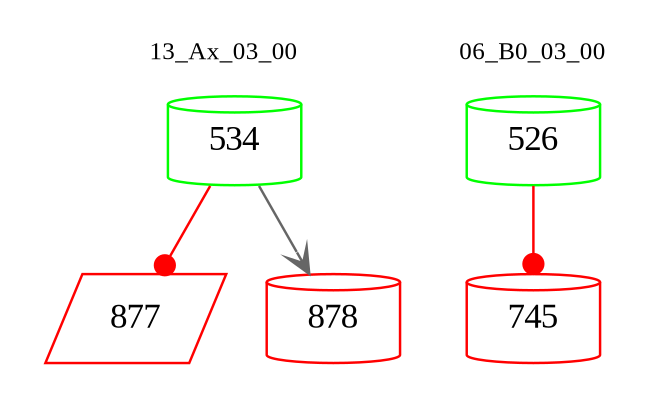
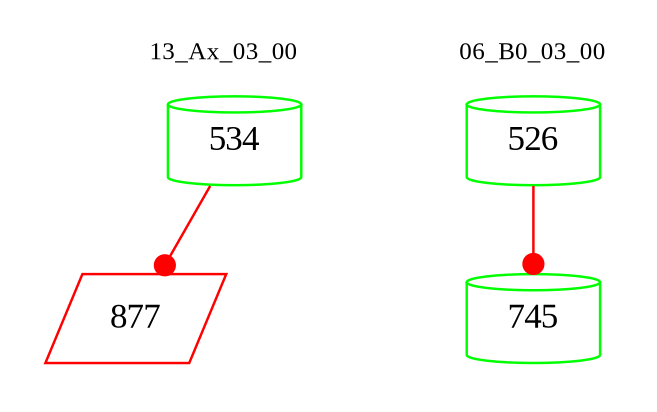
(333, 319) -> none
(533, 319) -> (533, 319)
